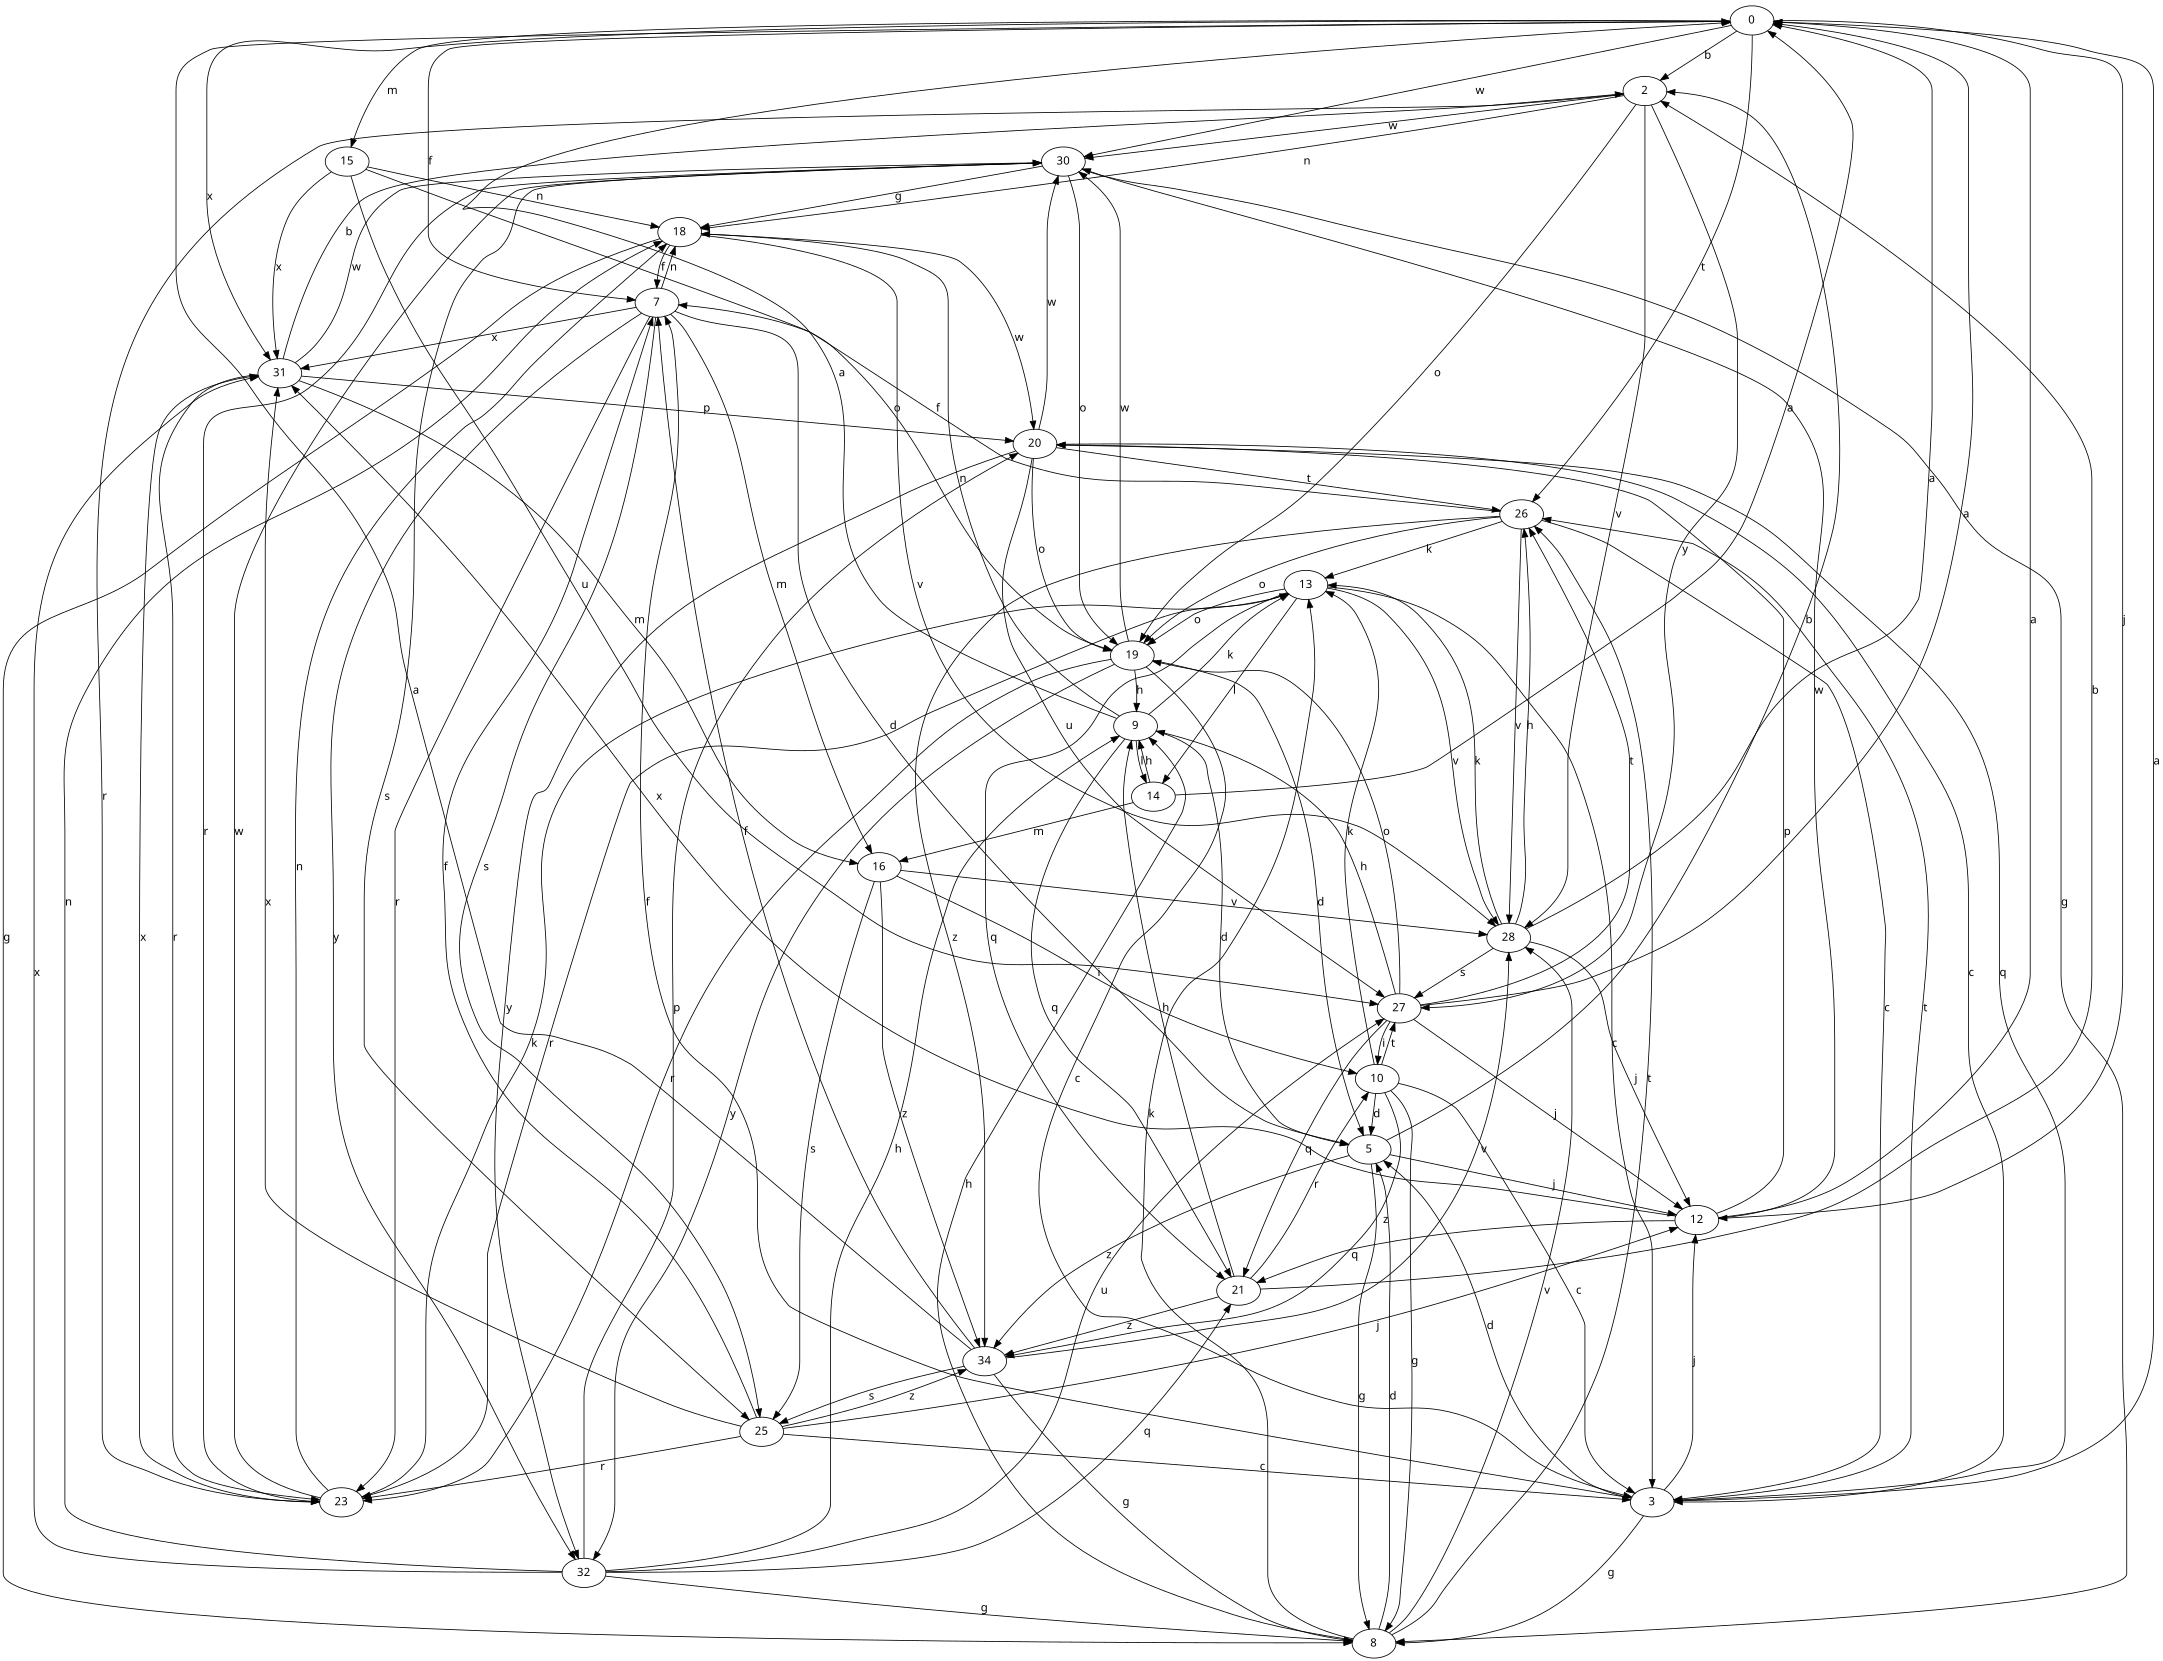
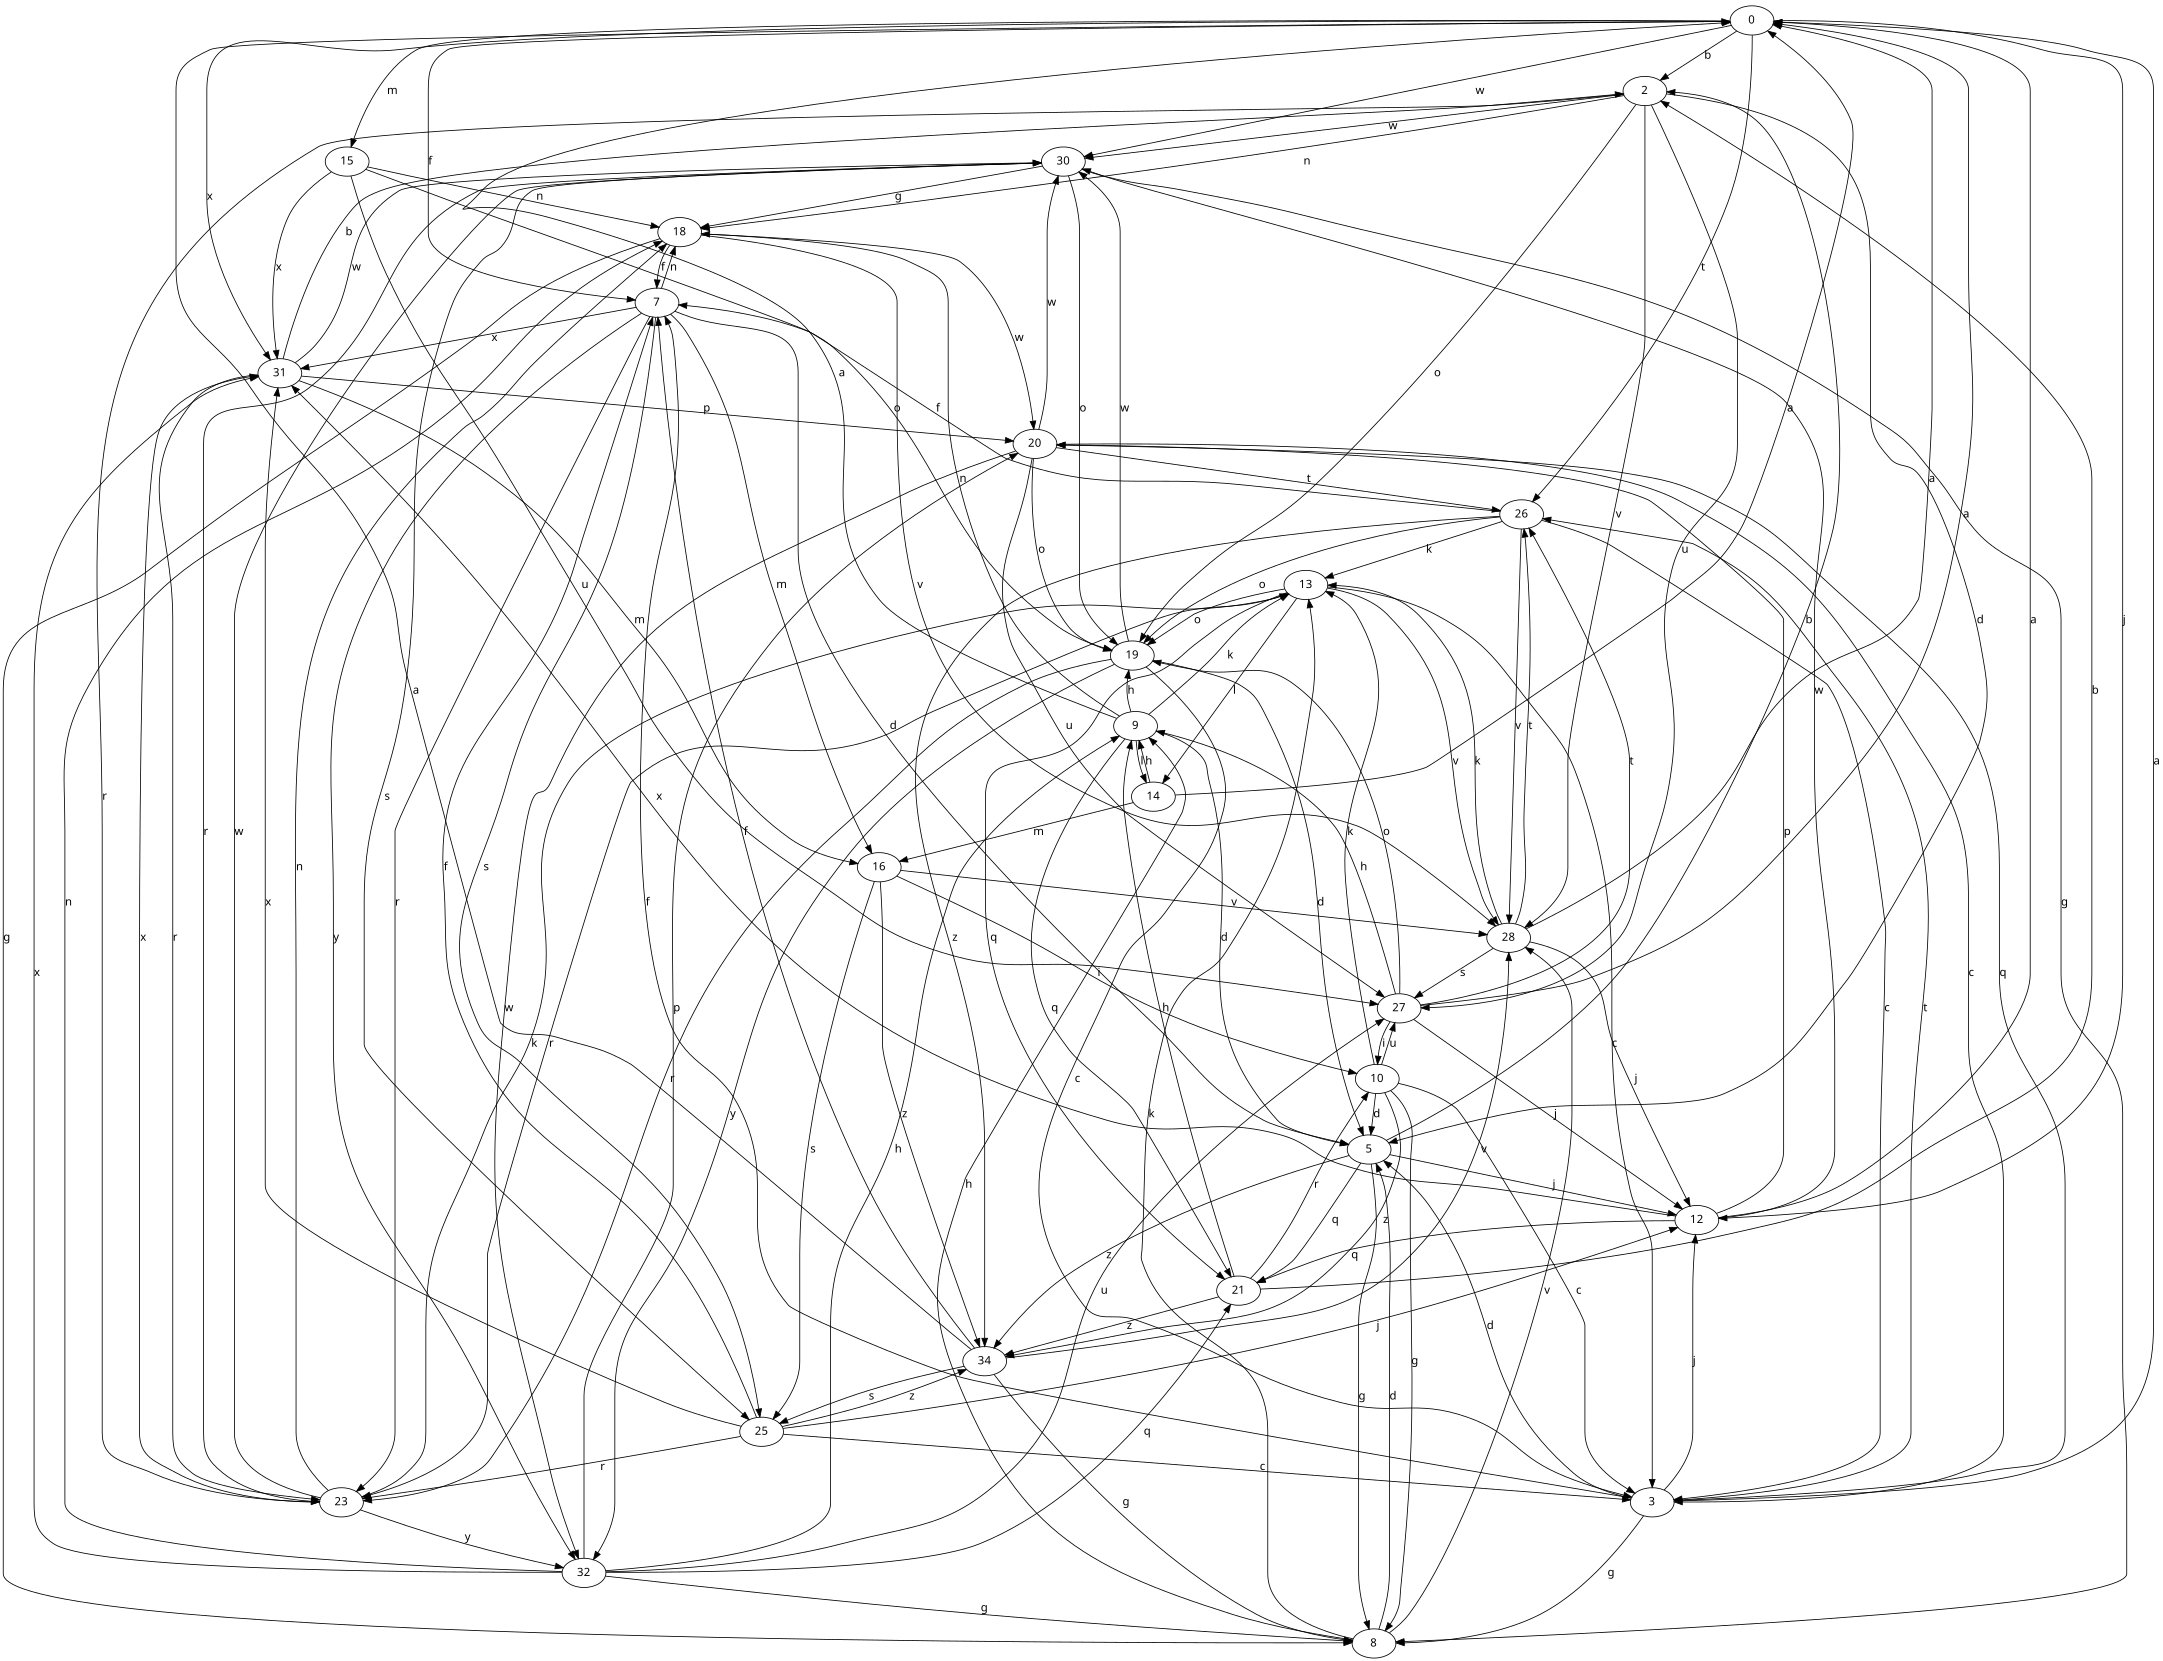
(1685, 550) -> (1685, 550)
(1136, 687) -> (1127, 695)
none -> (1984, 723)
(1531, 726) -> (1531, 726)
(509, 1008) -> (509, 1008)
(1393, 1044) -> (1393, 1044)
(1311, 1125) -> (1318, 1227)
(1642, 1141) -> none
none -> (457, 1541)
